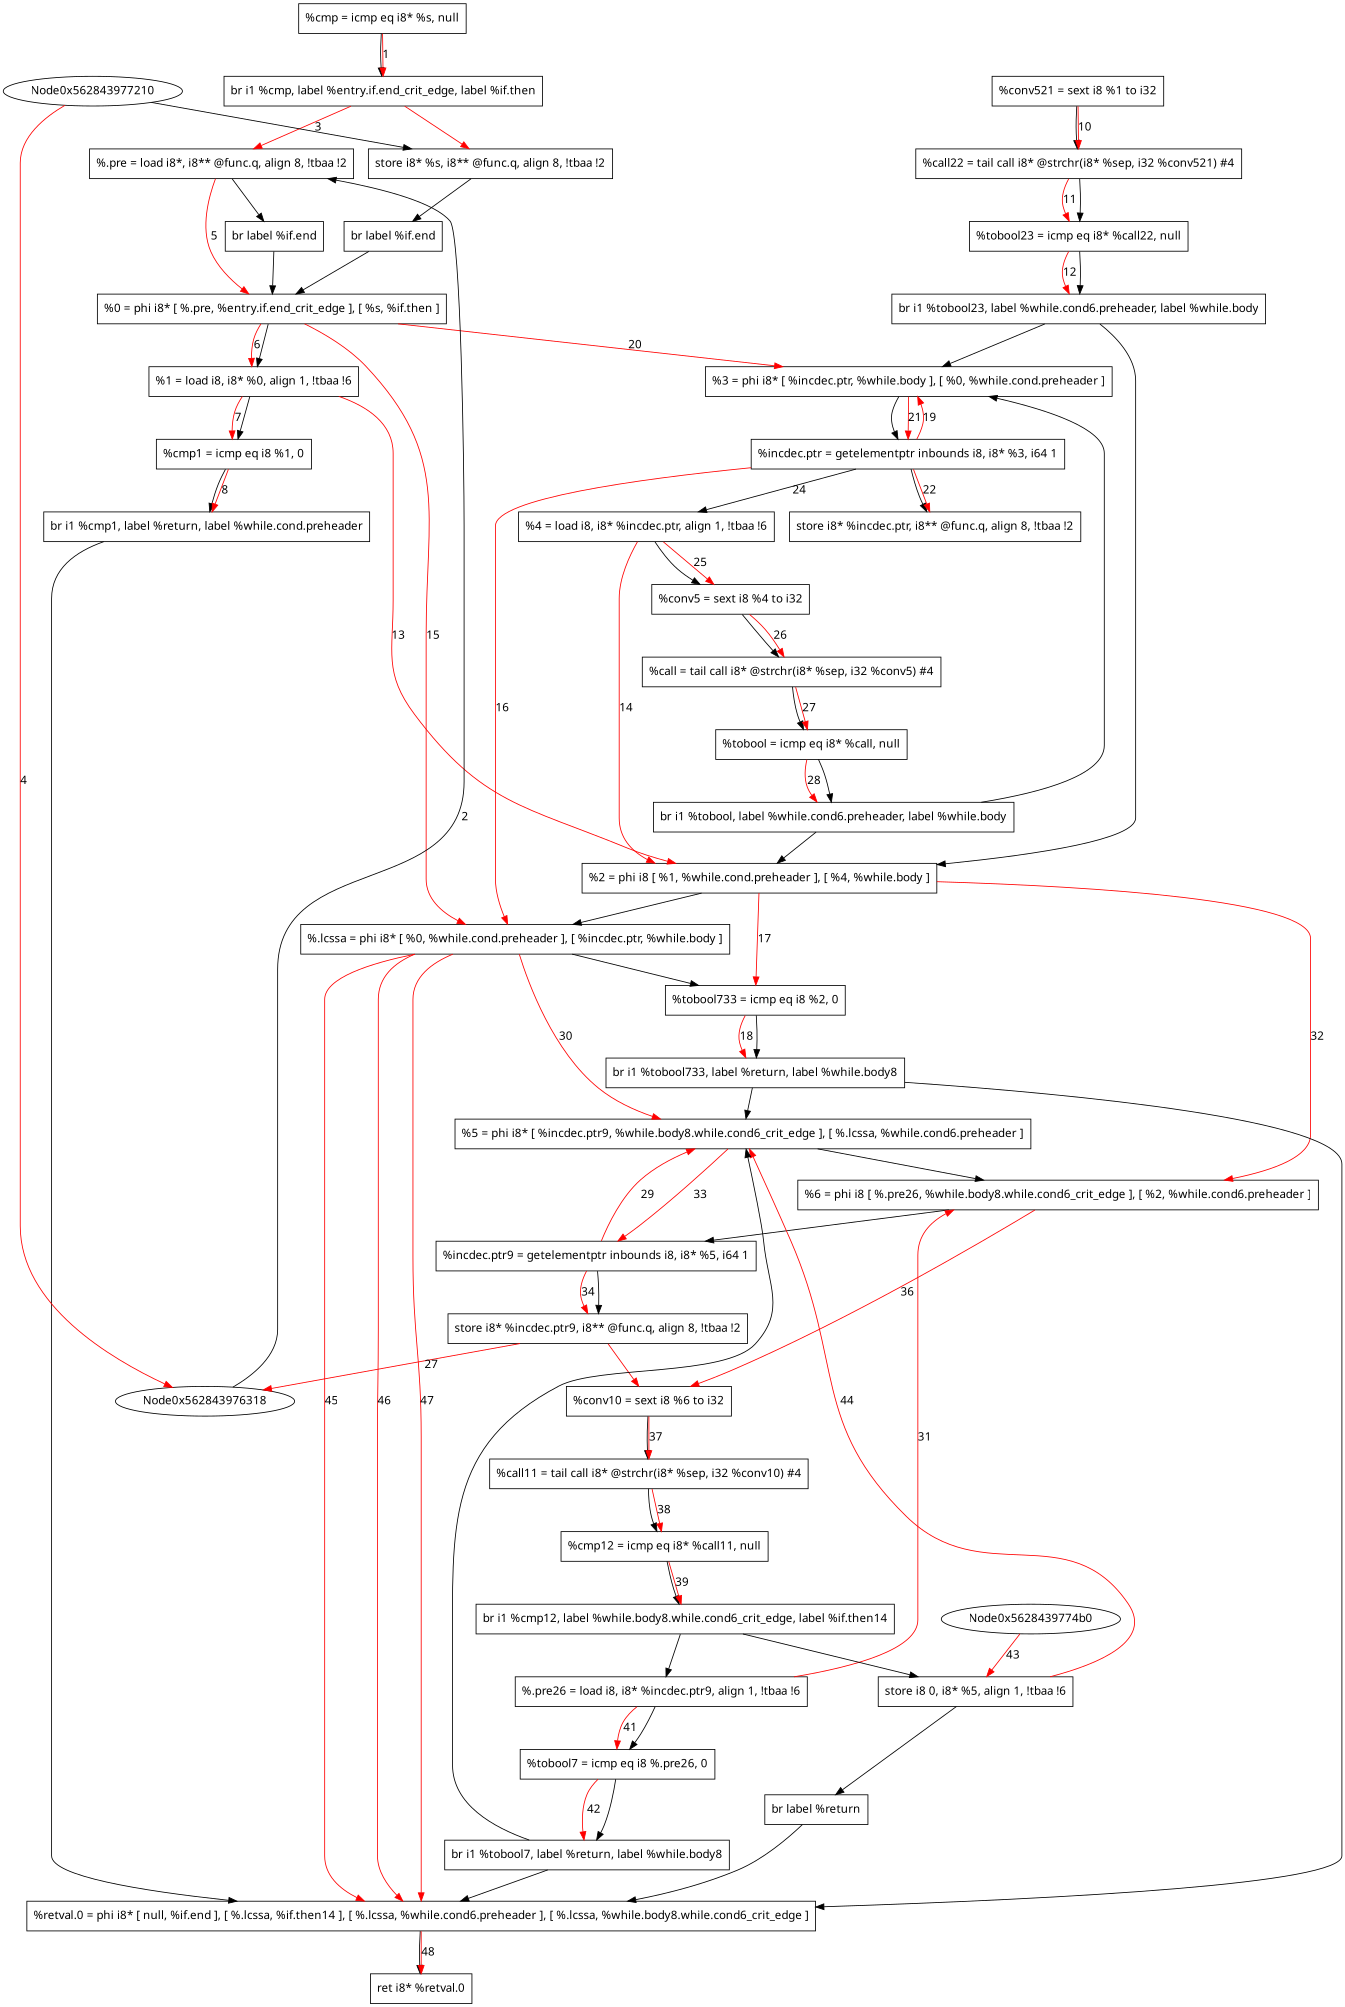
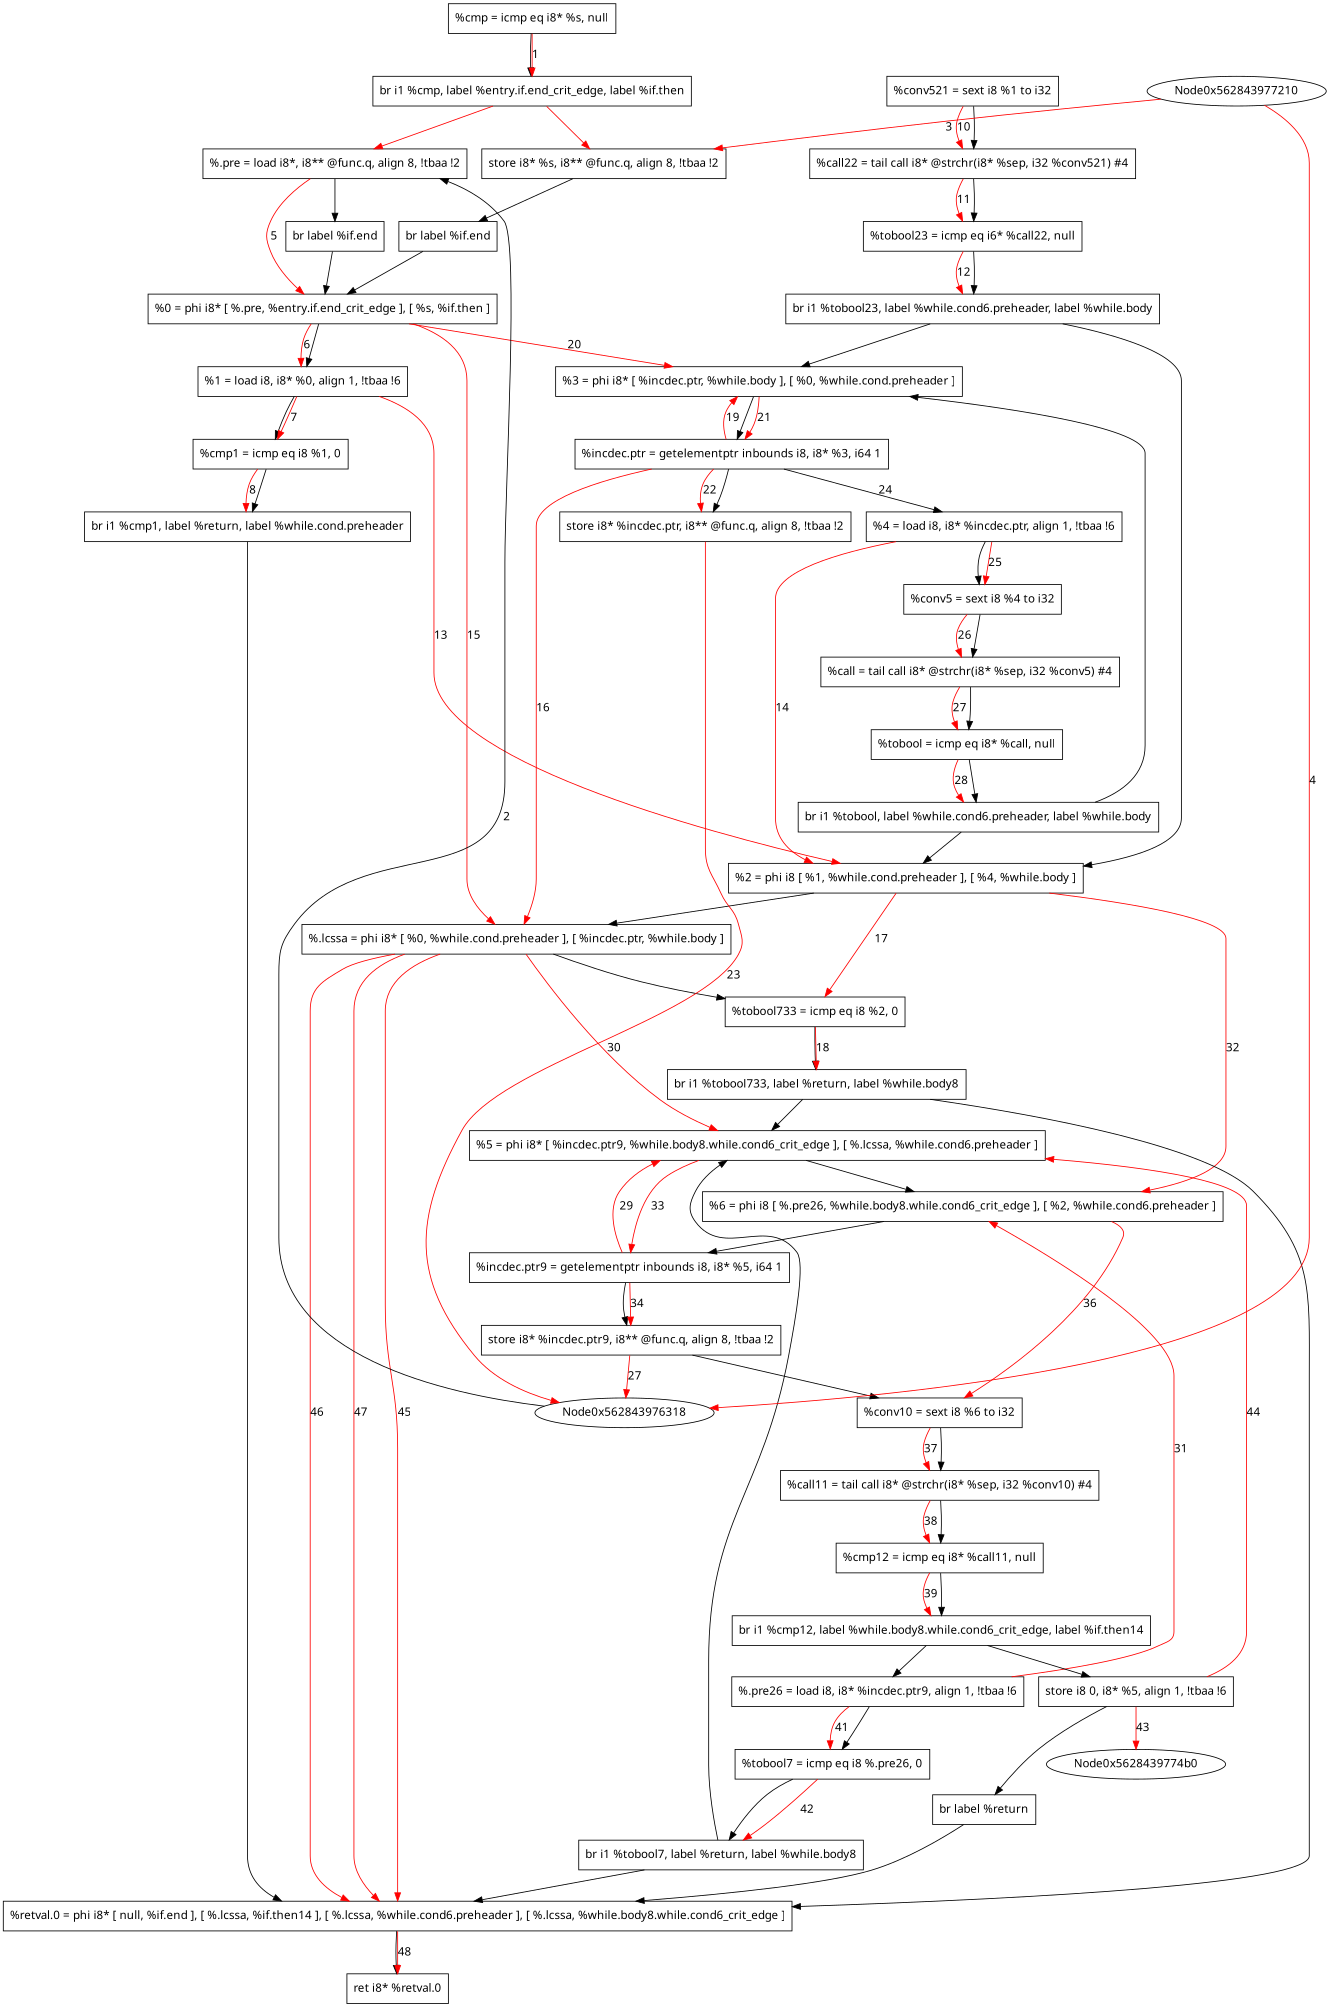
(277, 125) -> (941, 122)
(1079, 236) -> (973, 236)
none -> (640, 1024)
(621, 1362) -> (777, 1375)
(1006, 1652) -> (1136, 1724)
